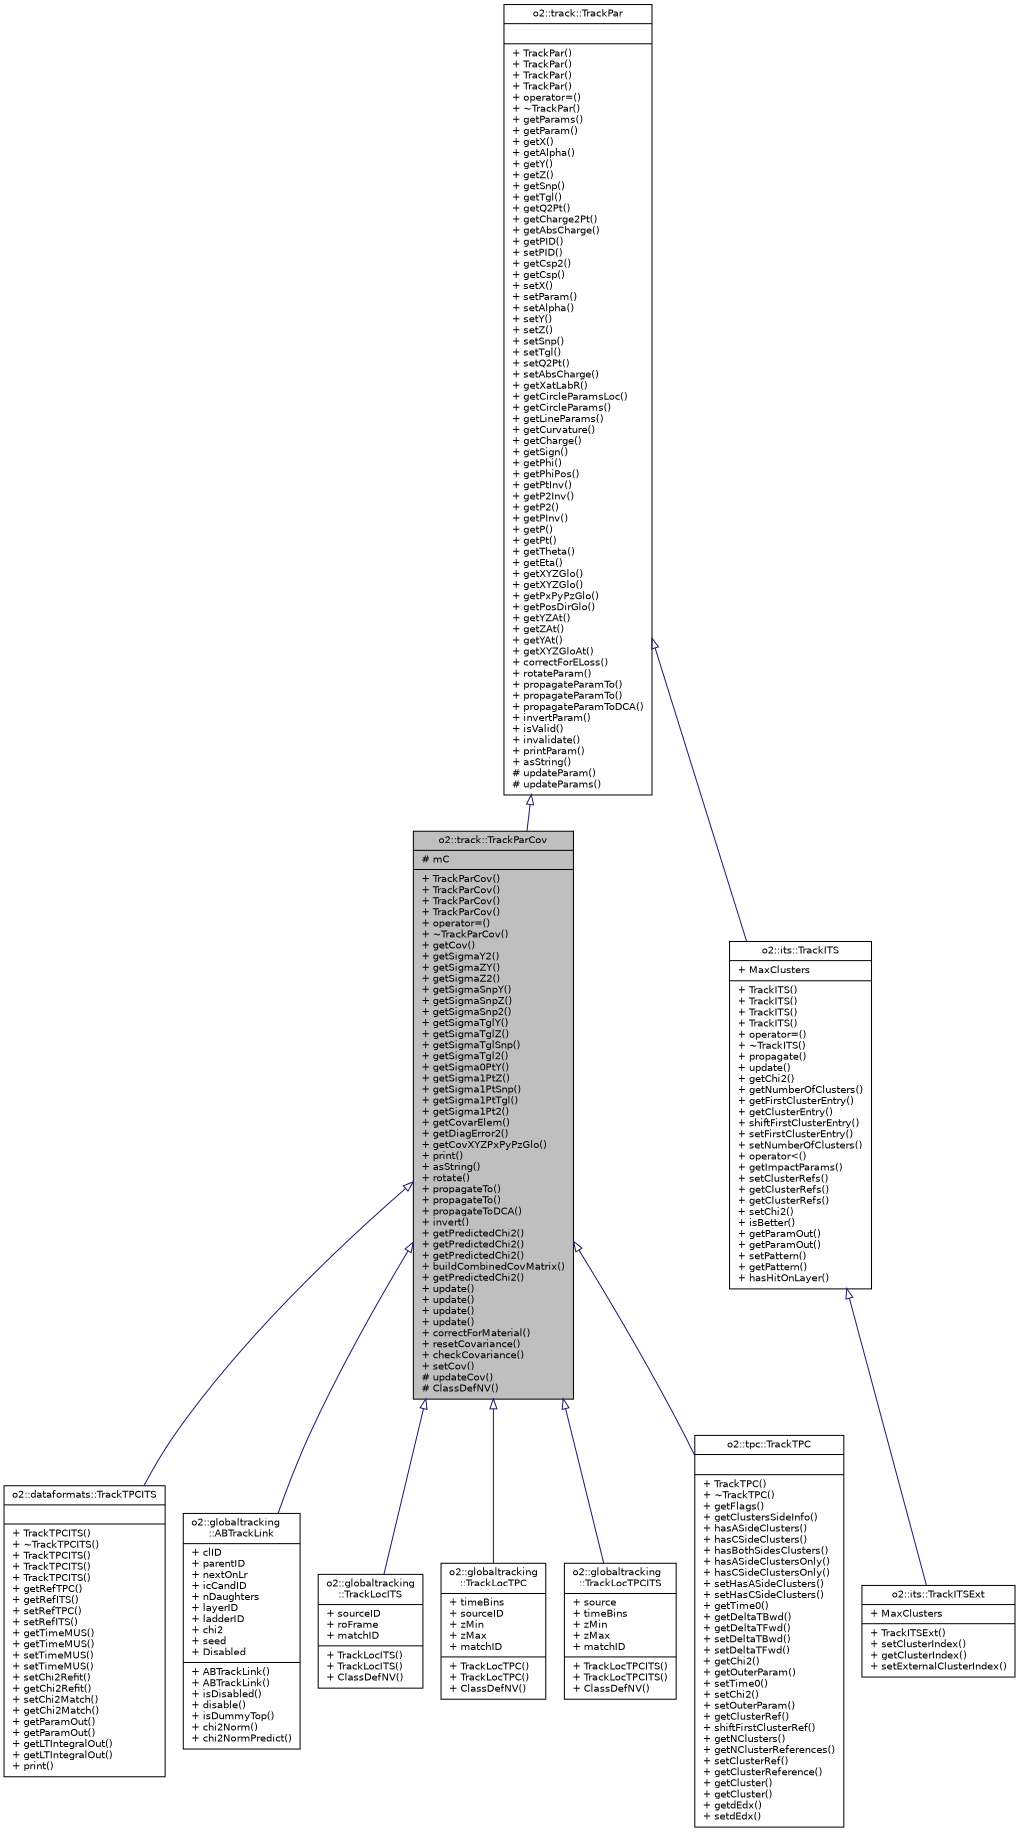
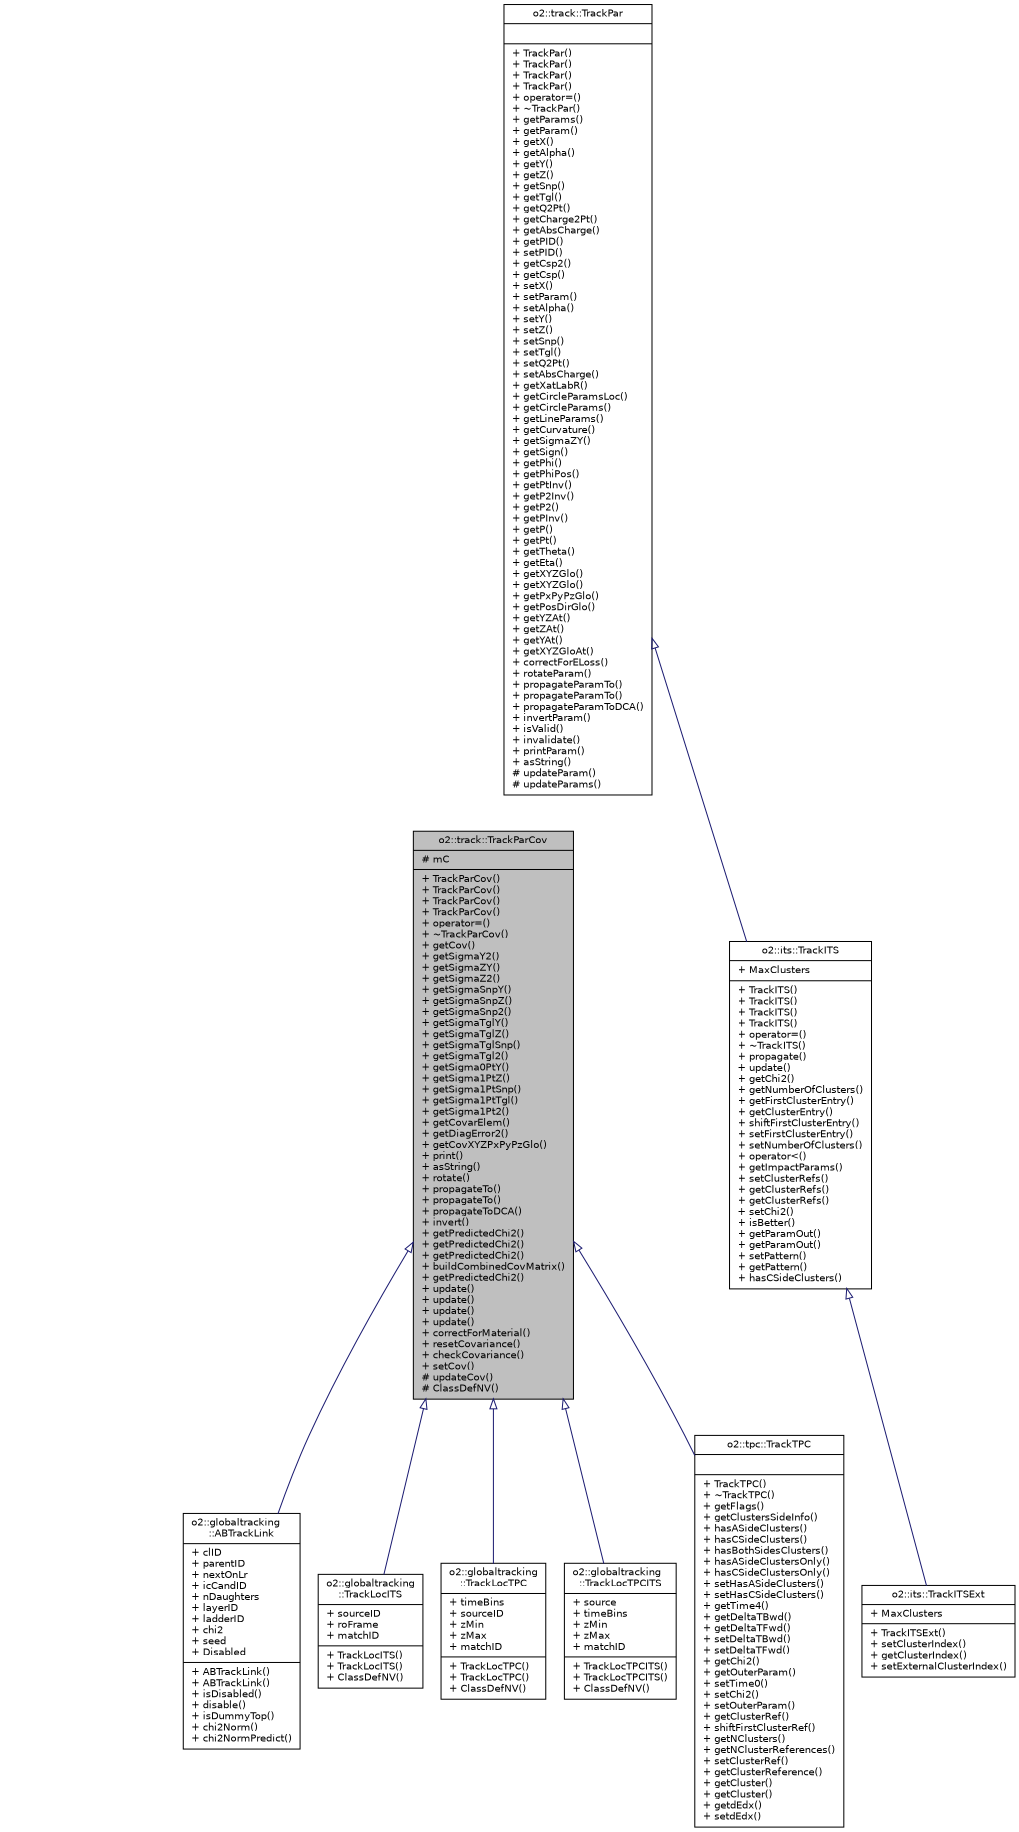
(547, 441) -> (552, 441)
(529, 818) -> none
(783, 1278) -> (790, 1278)
(736, 1606) -> (736, 1606)
(85, 1631) -> none
